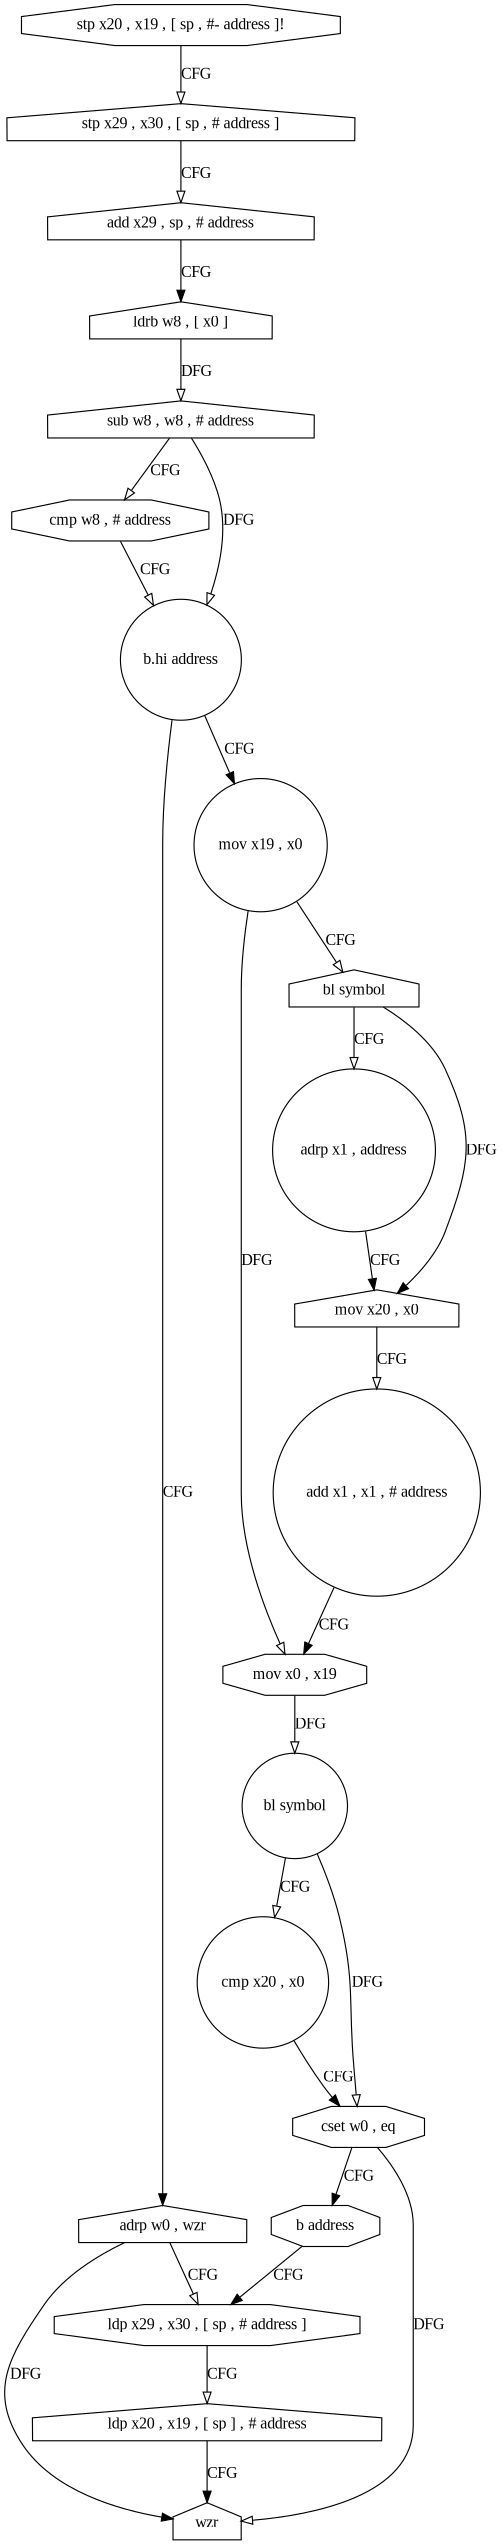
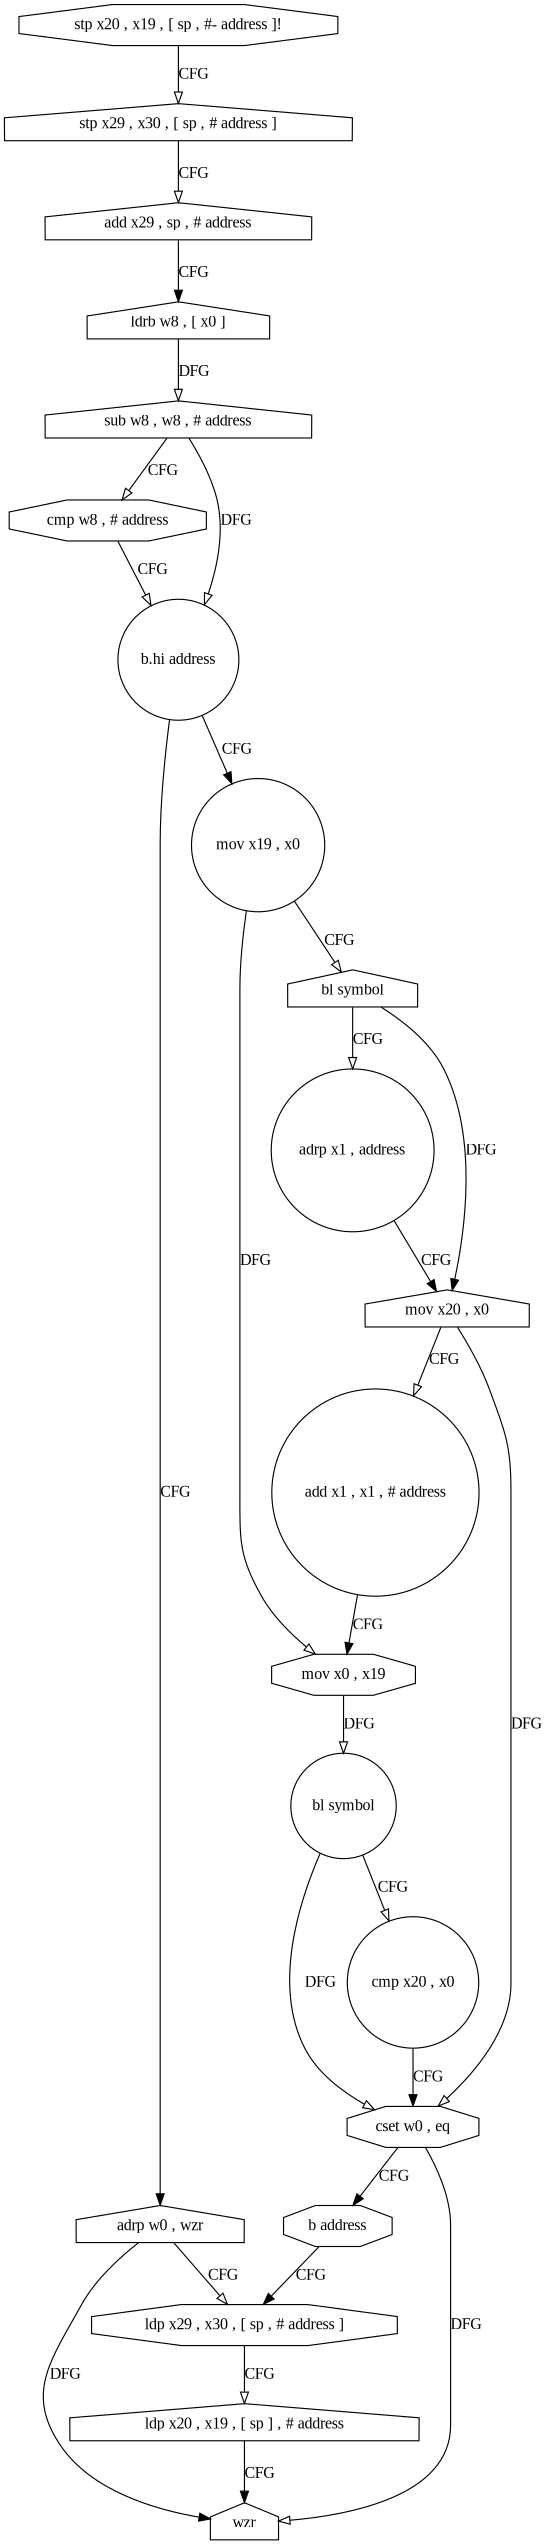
none -> (511, 1717)
